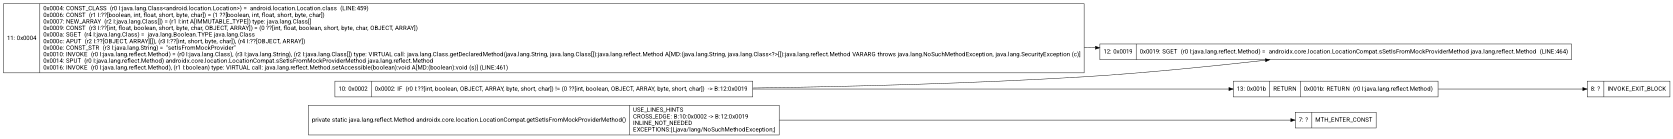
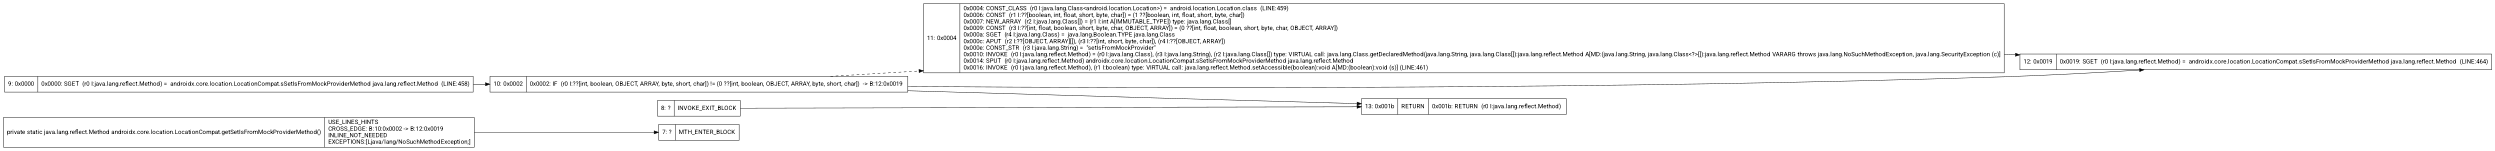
none -> (875, 74)
none -> (239, 84)
(1510, 89) -> (1049, 107)
(1344, 120) -> (707, 132)
